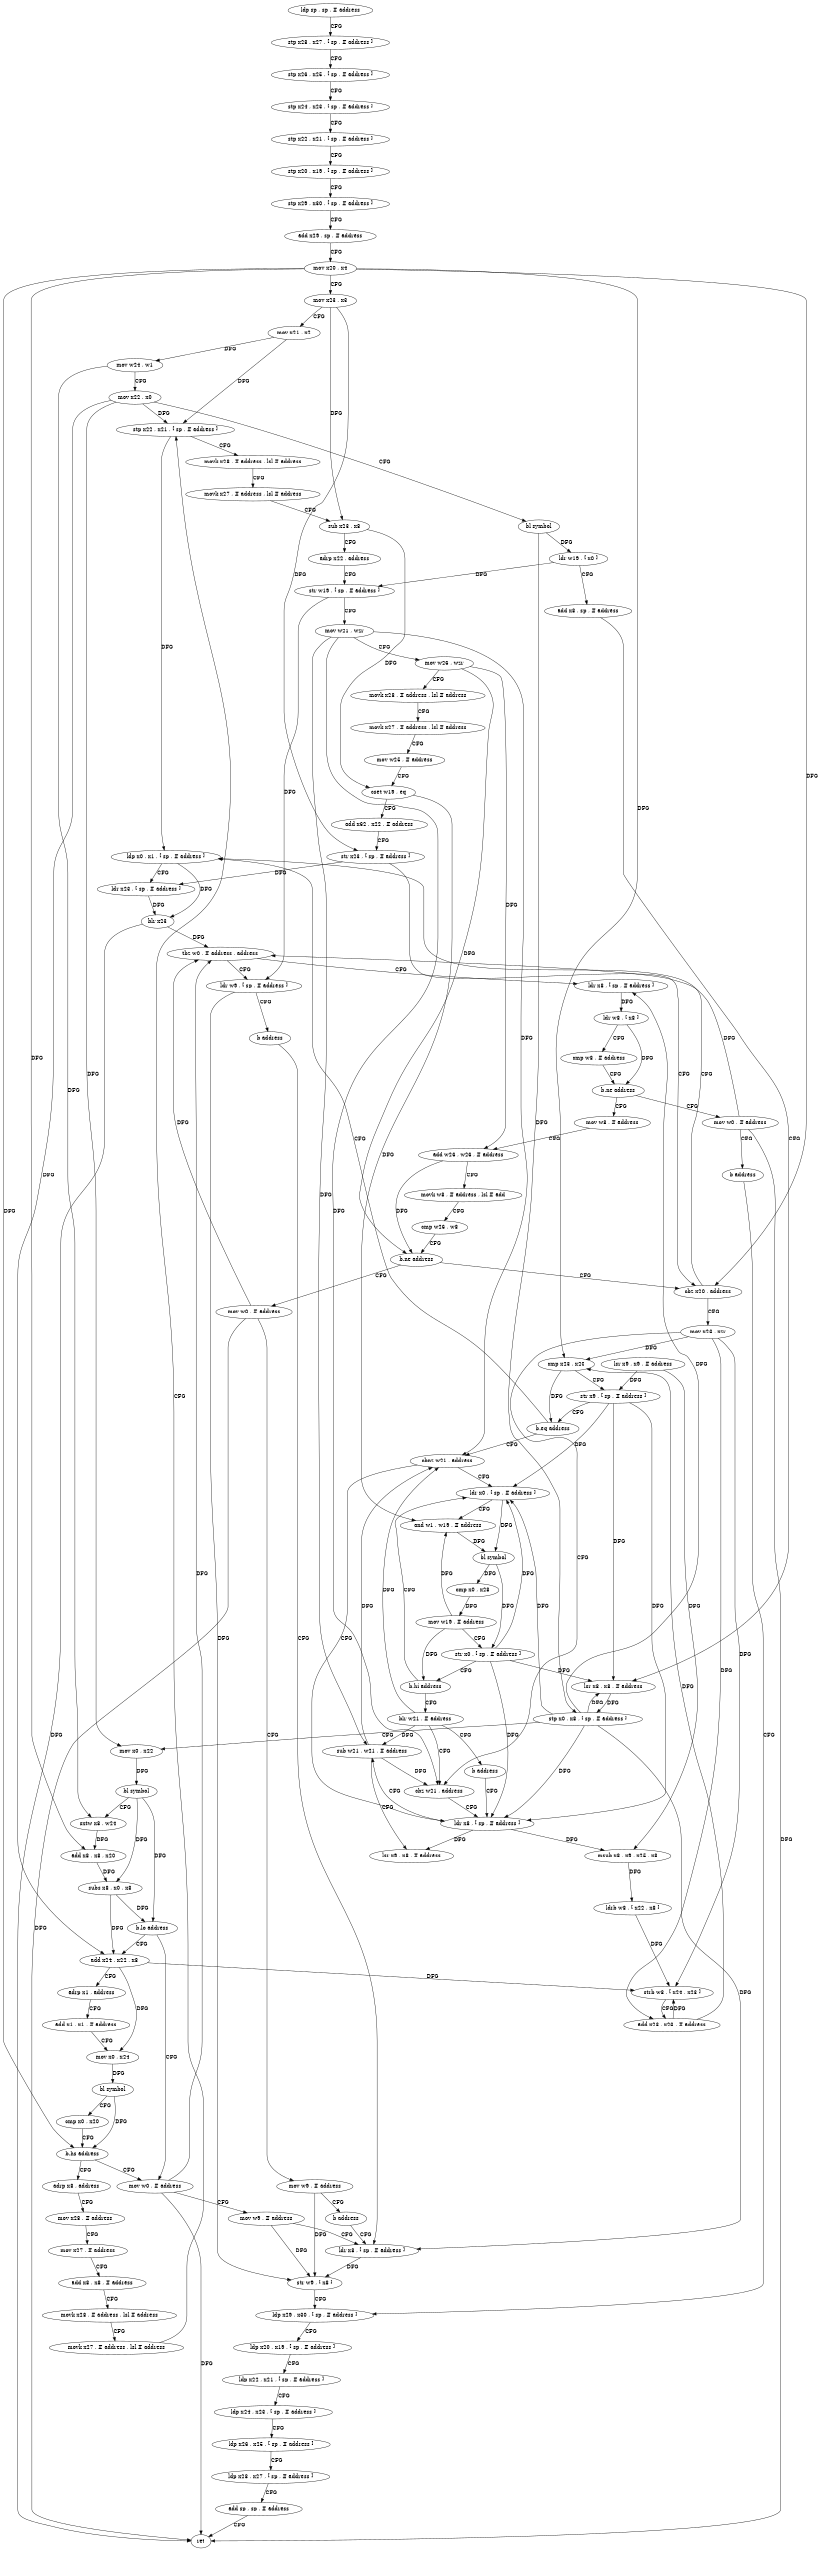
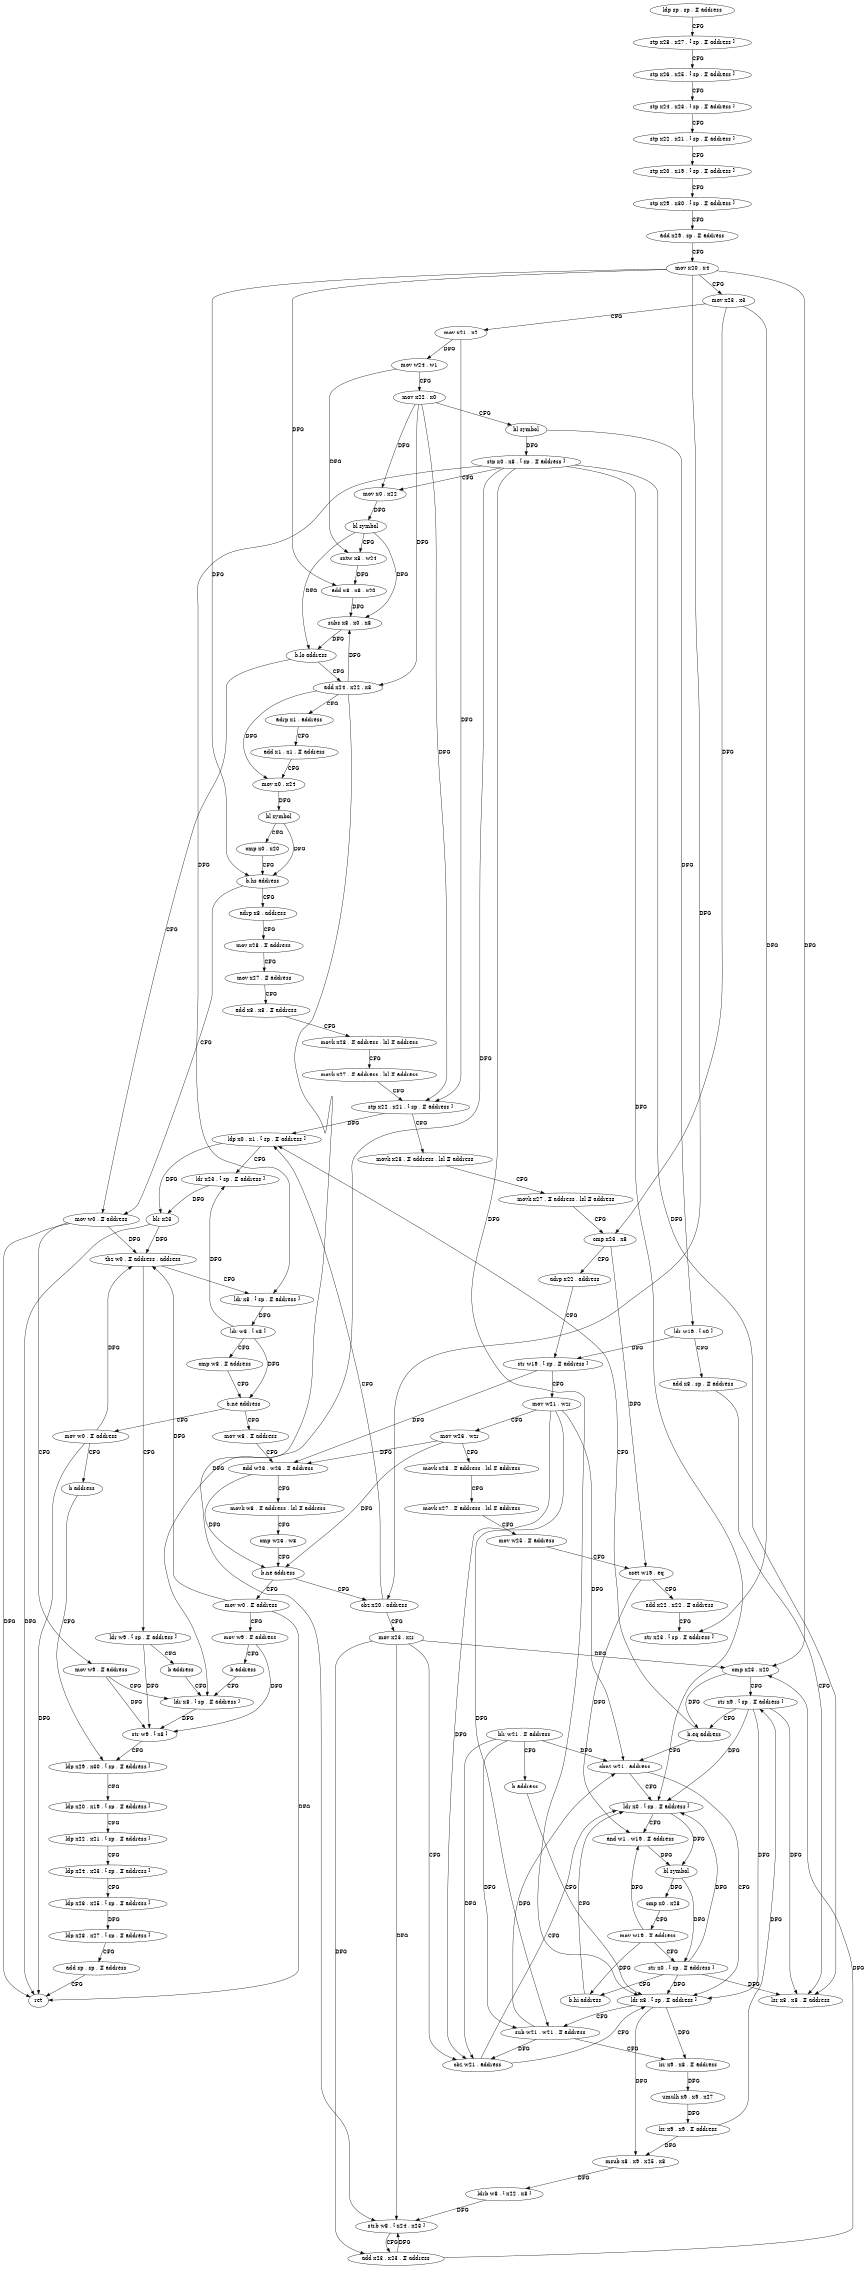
(345, 527) -> (610, 1240)
(284, 782) -> (417, 1416)
(379, 825) -> (680, 1606)
(263, 873) -> (210, 1262)
(607, 974) -> none
(463, 1195) -> (278, 1509)
(472, 1606) -> (662, 1920)
(425, 1701) -> none
(606, 1702) -> none
(445, 1751) -> (471, 1904)
(111, 1923) -> (349, 658)
none -> (547, 1931)
none -> (688, 2097)
(277, 2461) -> (114, 1920)
